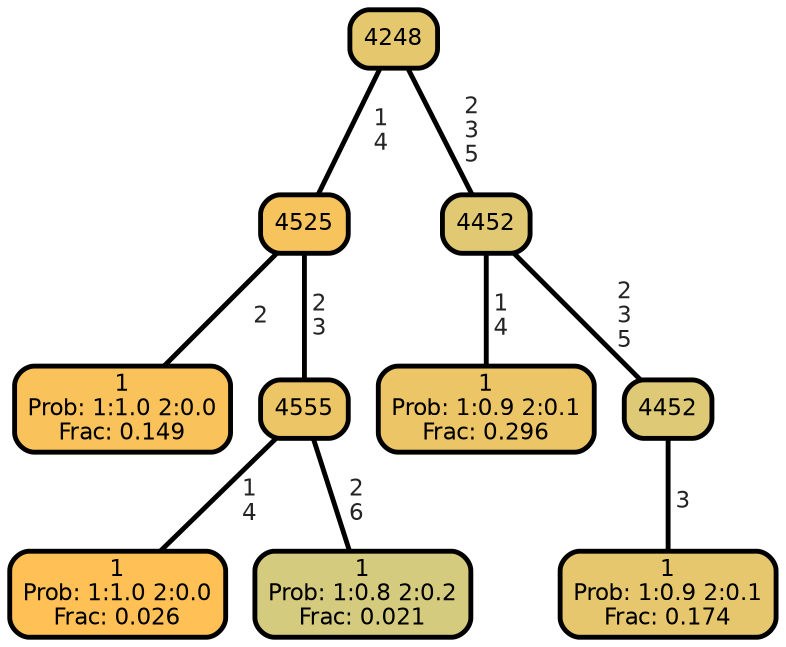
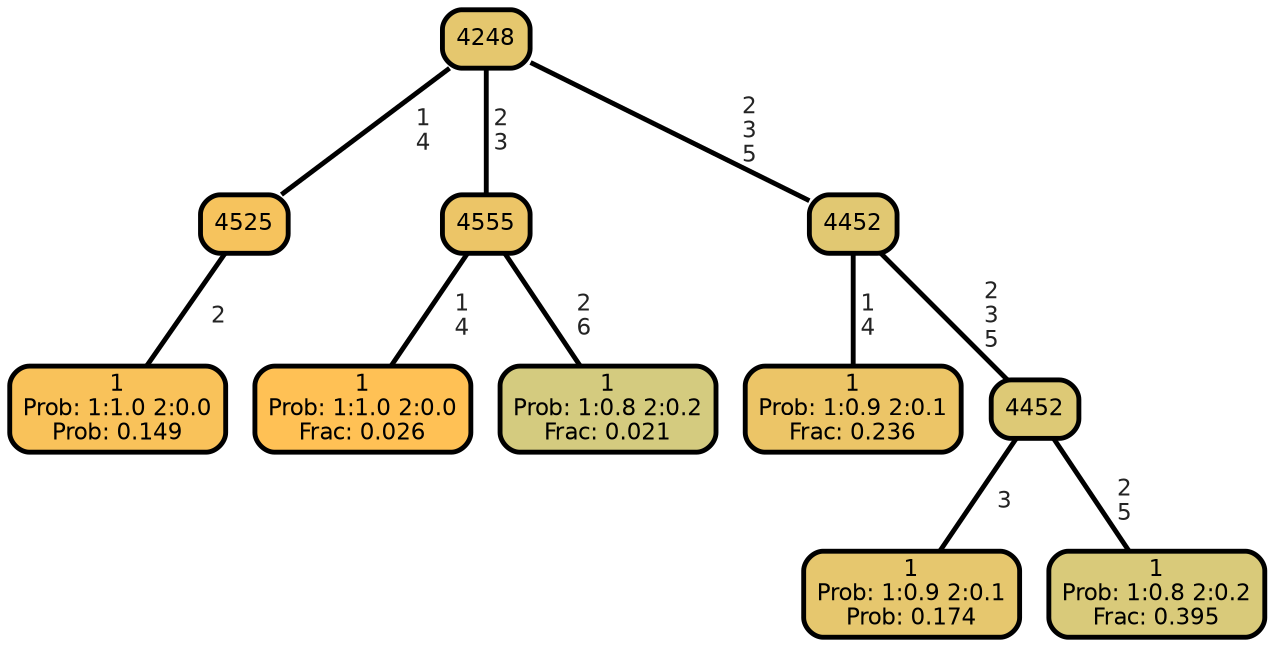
(304, 316) -> (486, 131)
(123, 409) -> (118, 409)
(486, 409) -> (853, 409)
(668, 594) -> (912, 594)
none -> (1157, 594)
